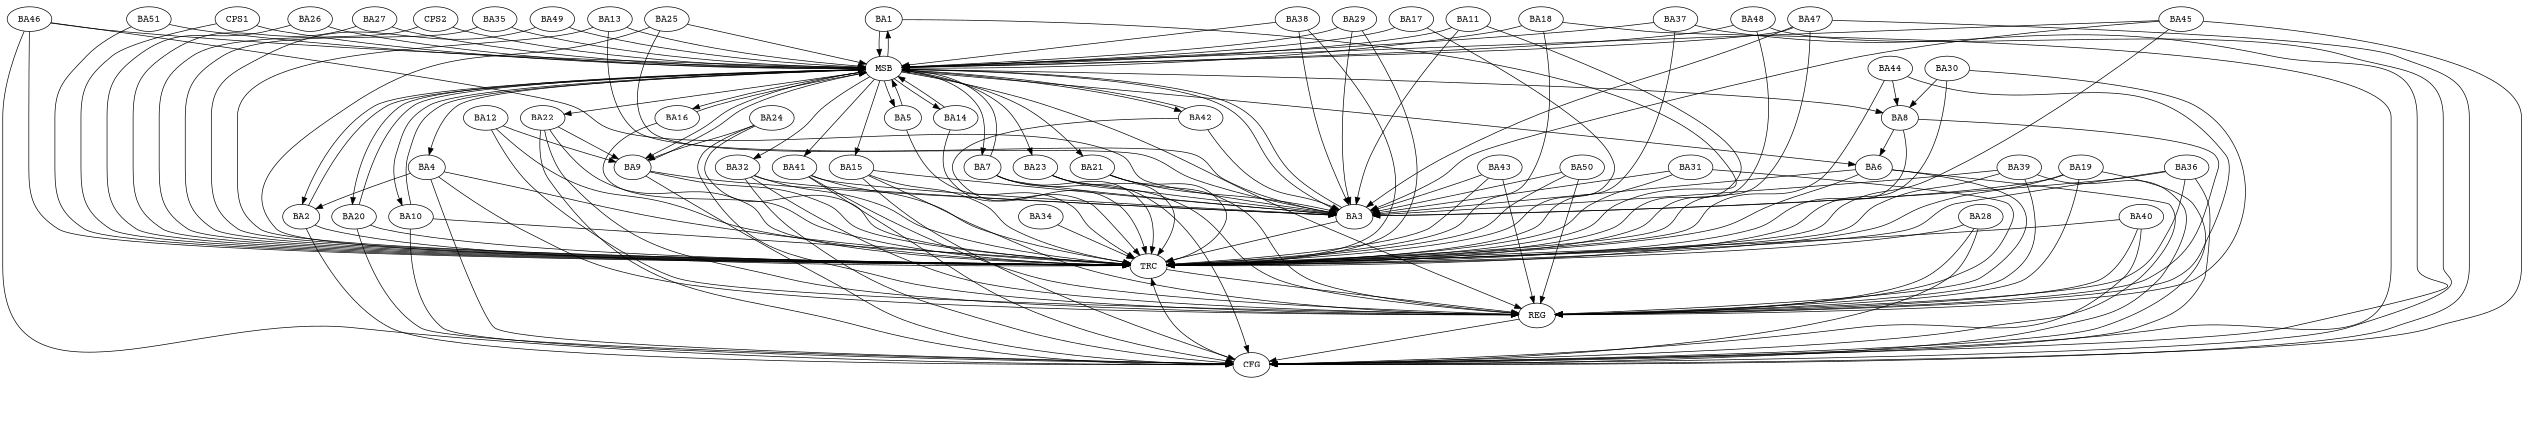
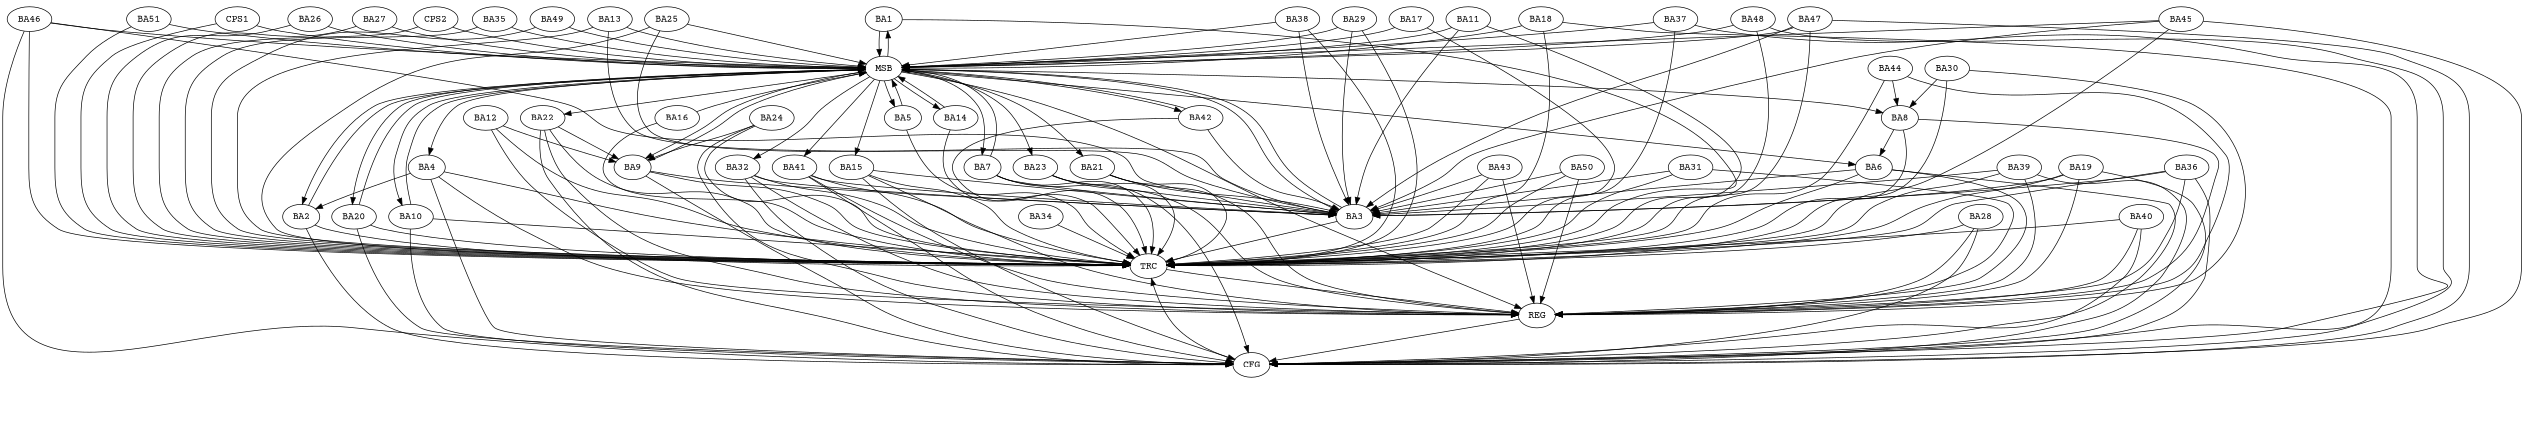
(782, 86) -> none
